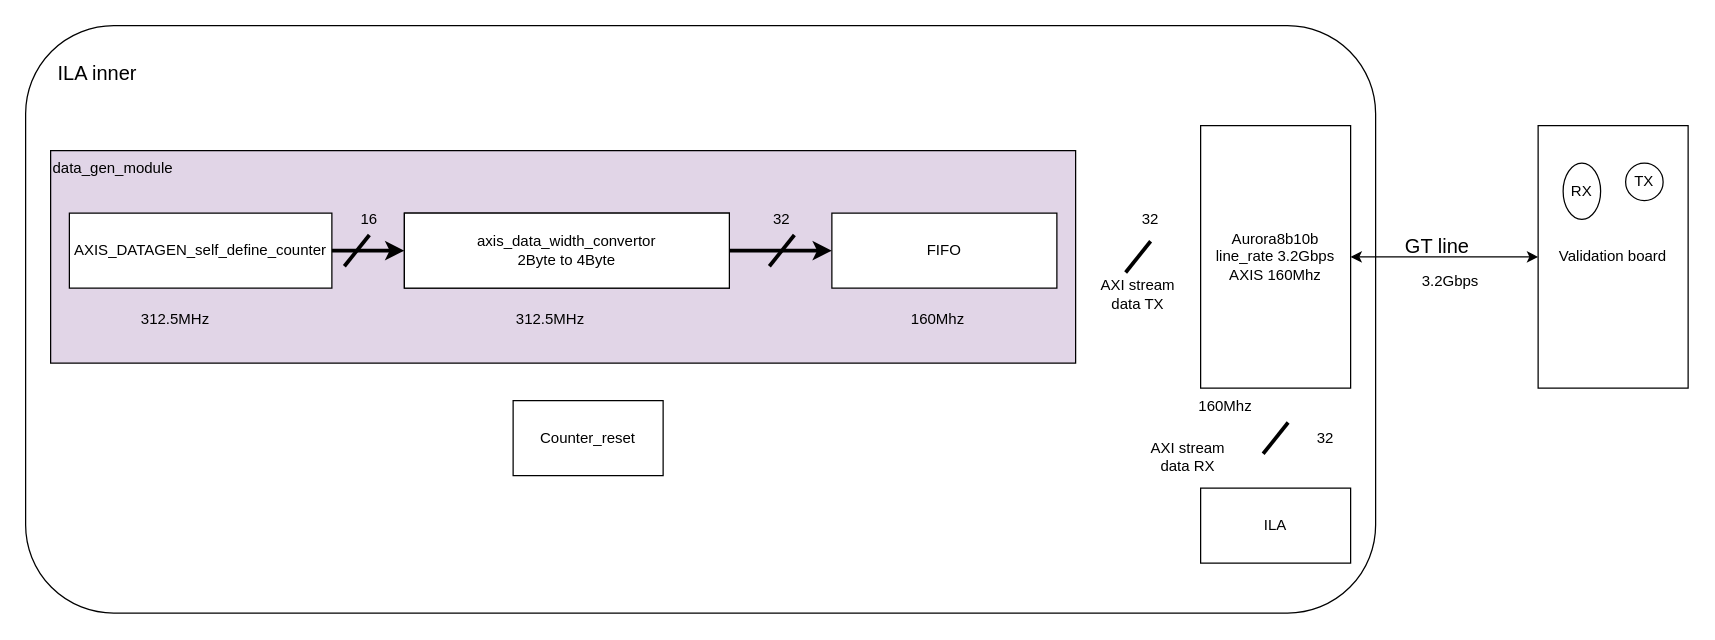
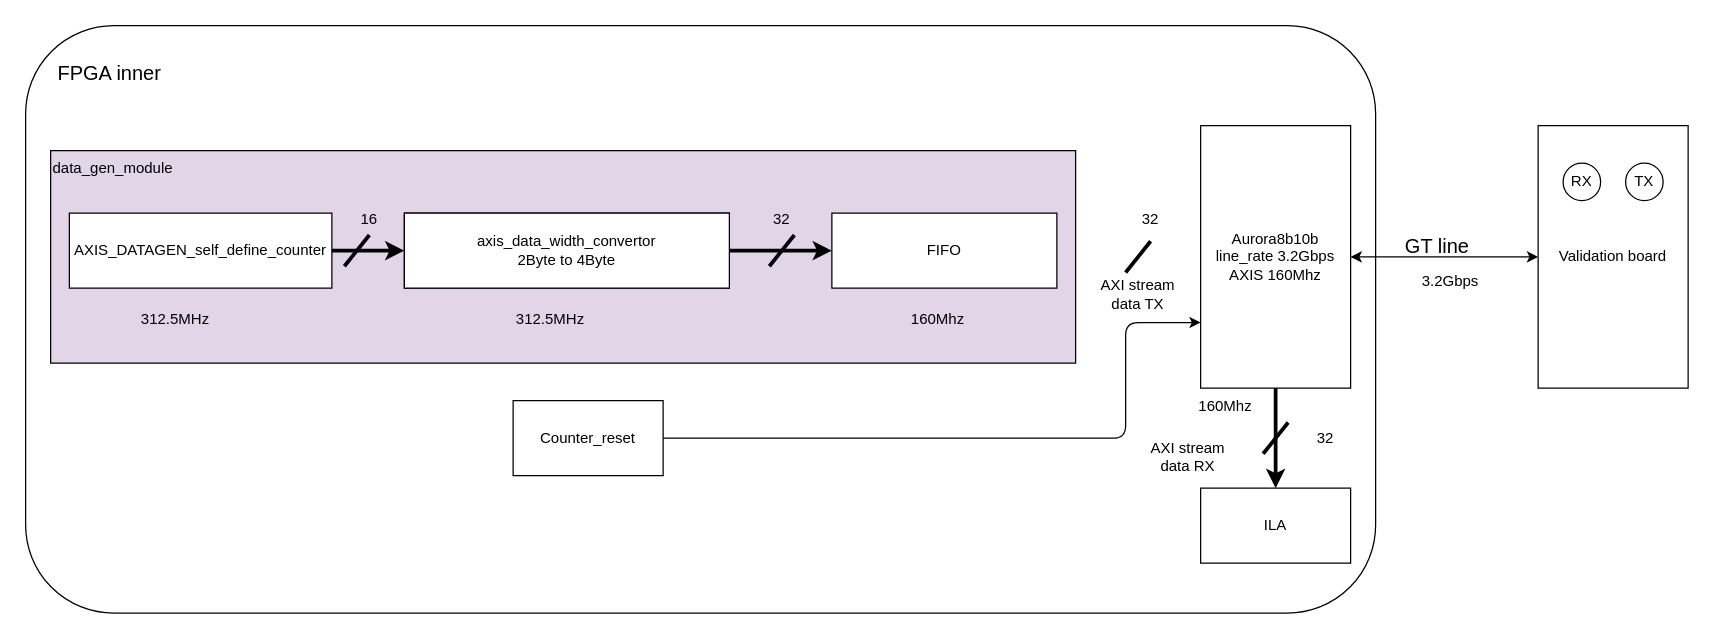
(103, 74) -> (109, 74)
(1582, 191) -> (1582, 182)
none -> (1276, 410)
none -> (974, 438)
